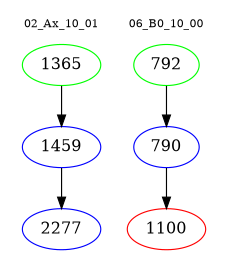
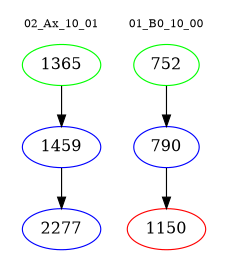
(166, 25) -> (166, 25)
(166, 65) -> (166, 65)
(166, 229) -> (166, 229)
